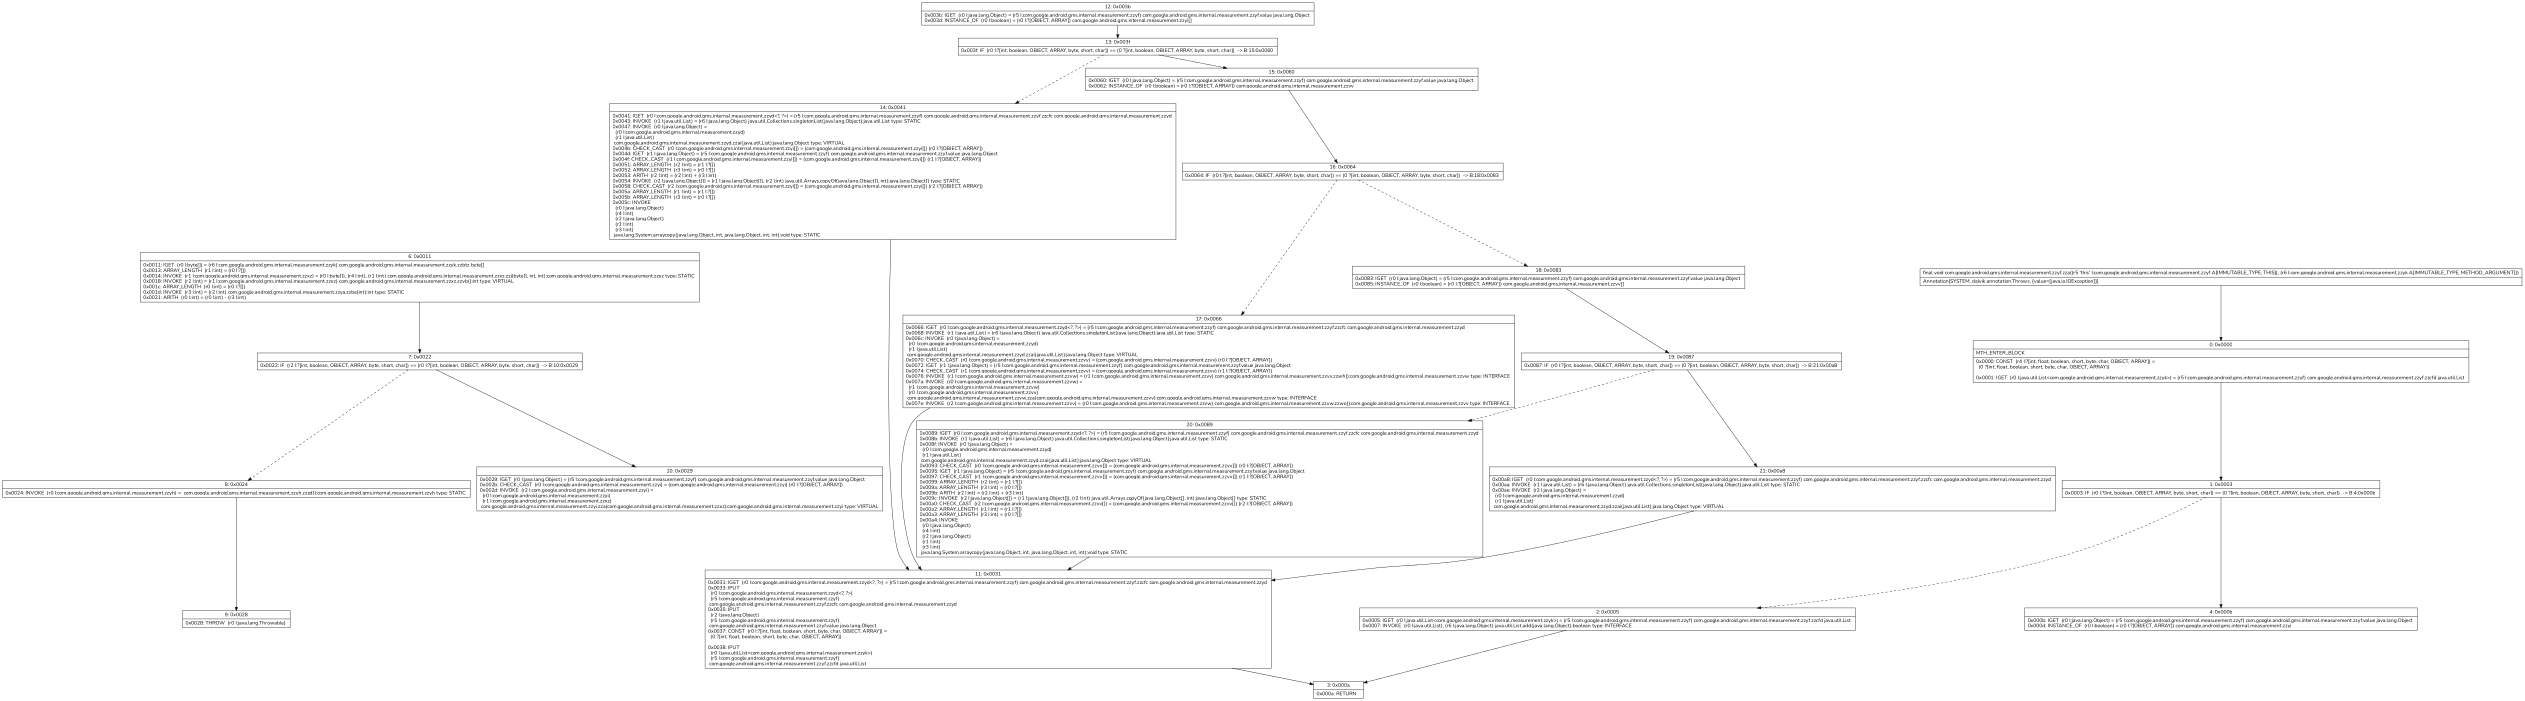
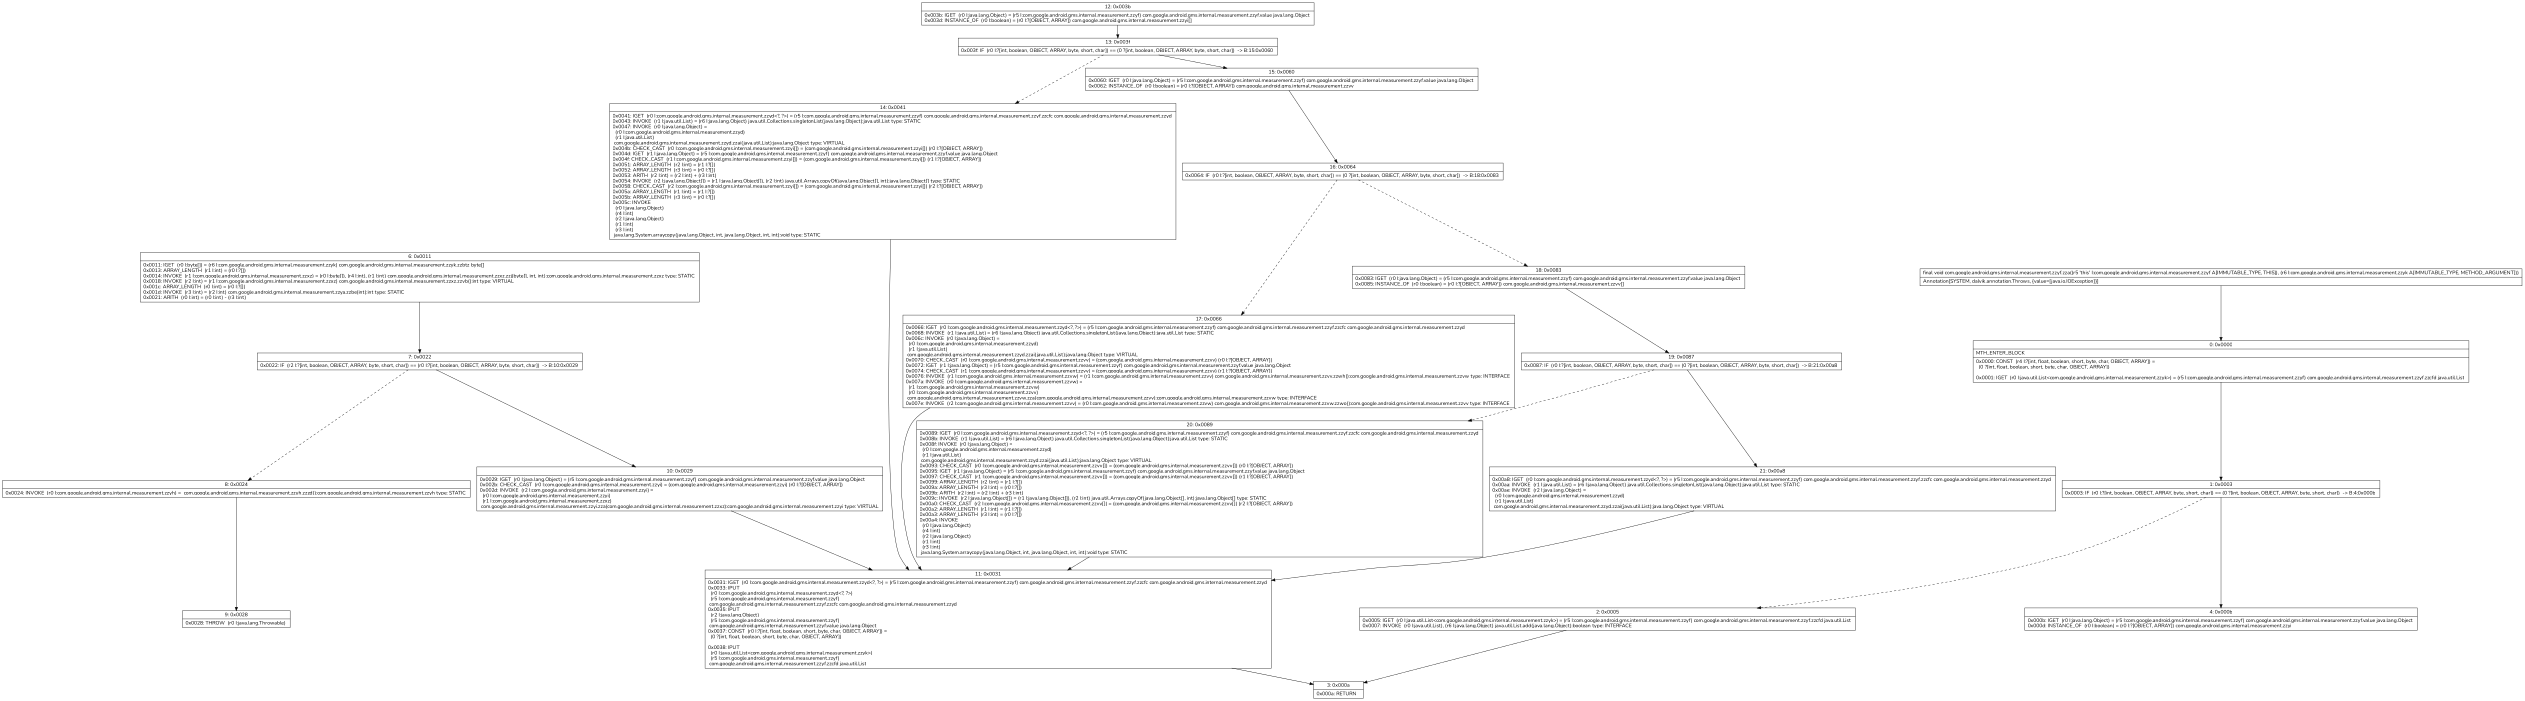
none -> (800, 540)
